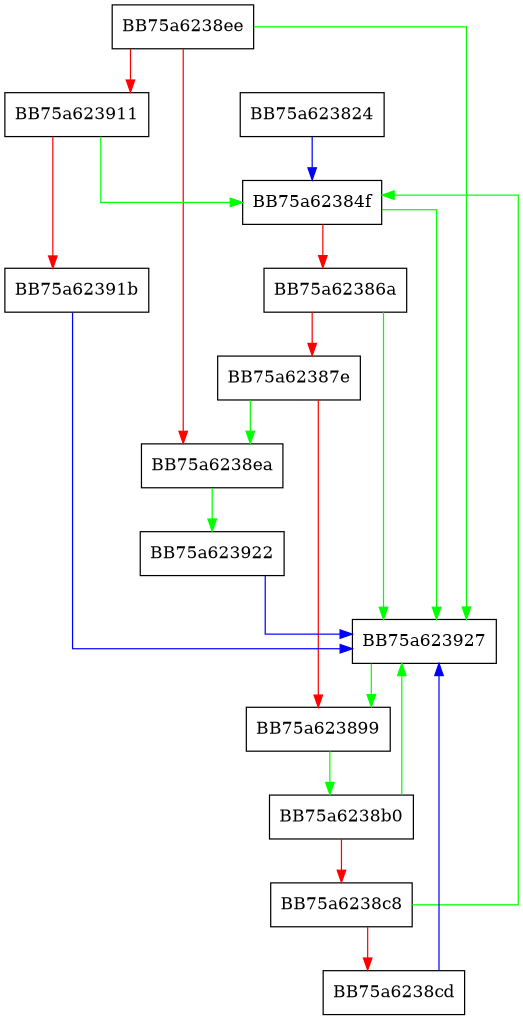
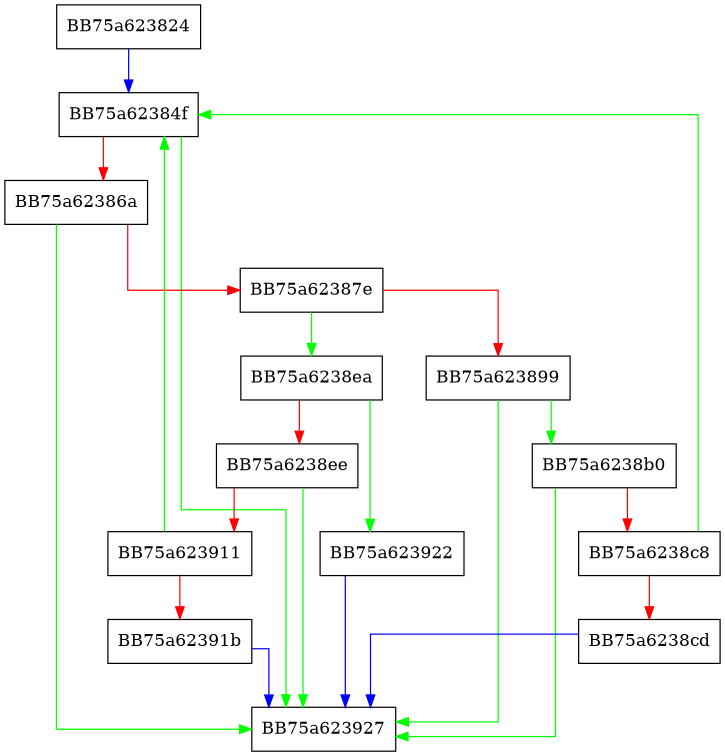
(183, 240) -> (299, 416)
(371, 679) -> (498, 606)
